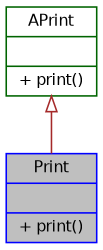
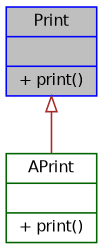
(51, 133) -> (51, 133)
